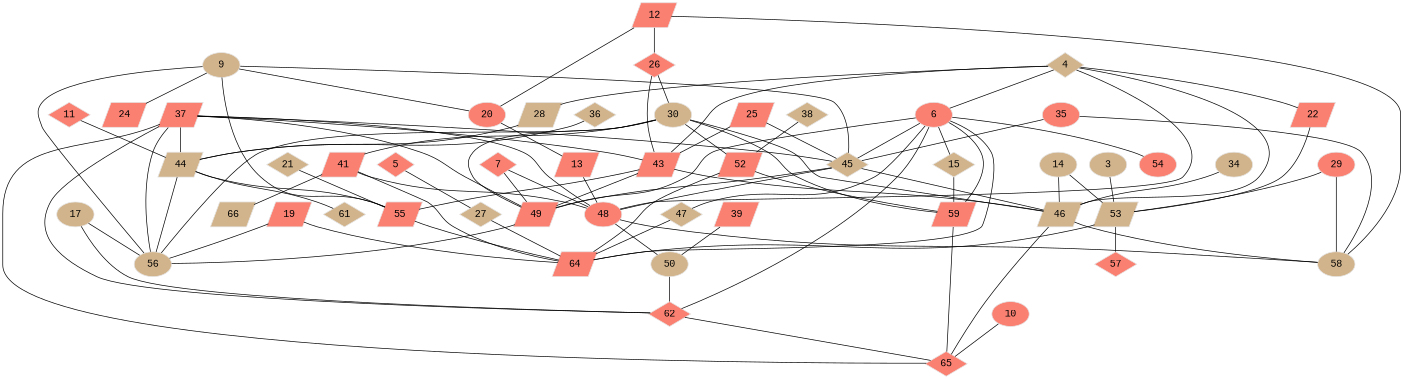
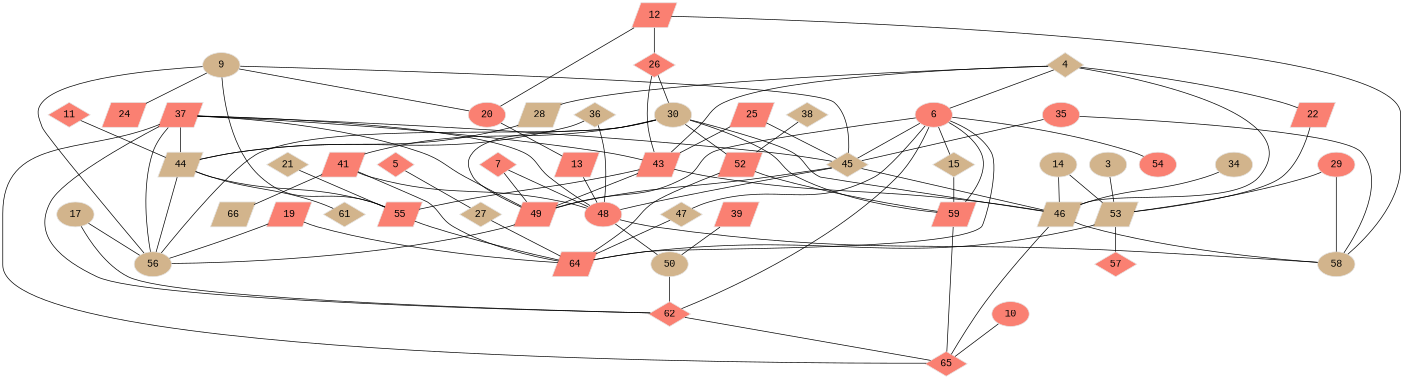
(1006, 193) -> (605, 163)
